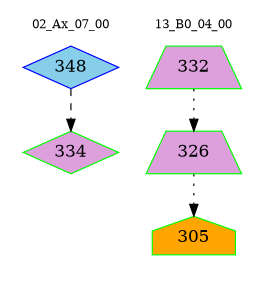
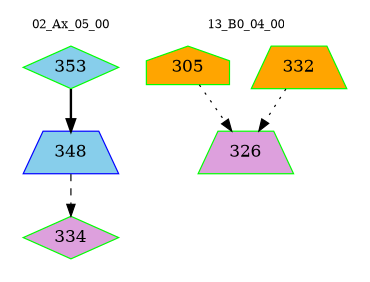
(71, 25) -> (71, 25)
none -> (71, 67)
(71, 67) -> (71, 152)
(194, 67) -> (299, 67)
(194, 189) -> (212, 103)
